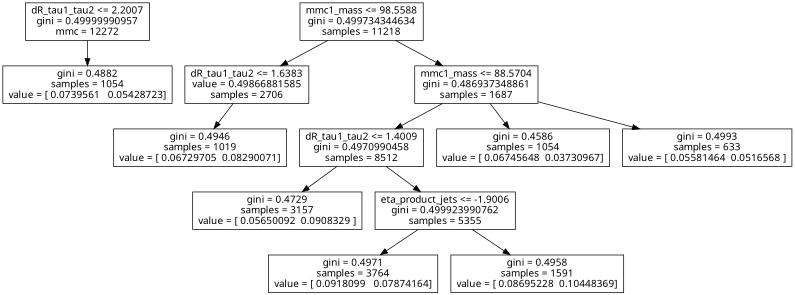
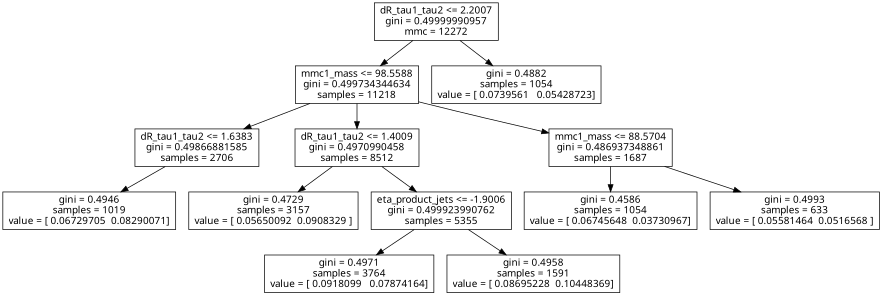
none -> (400, 51)
(247, 85) -> (197, 148)
(422, 114) -> (357, 113)
